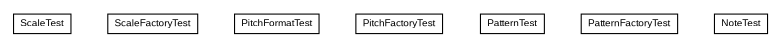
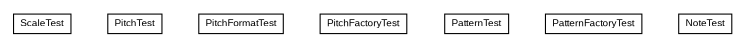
none -> (135, 24)
(152, 24) -> none
